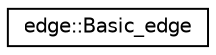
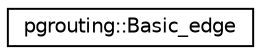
(108, 27) -> (131, 27)
